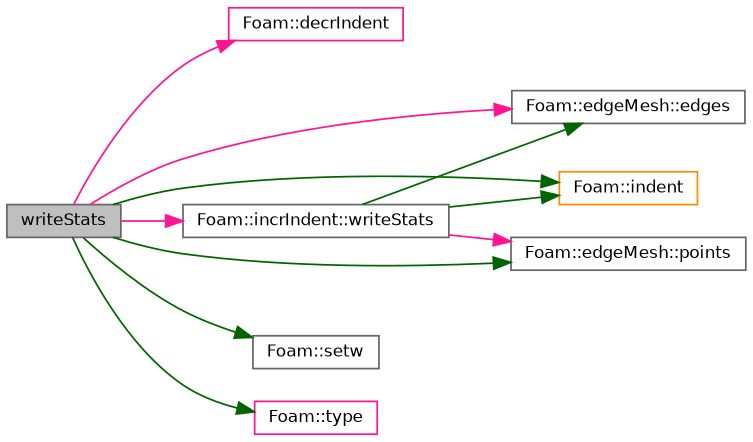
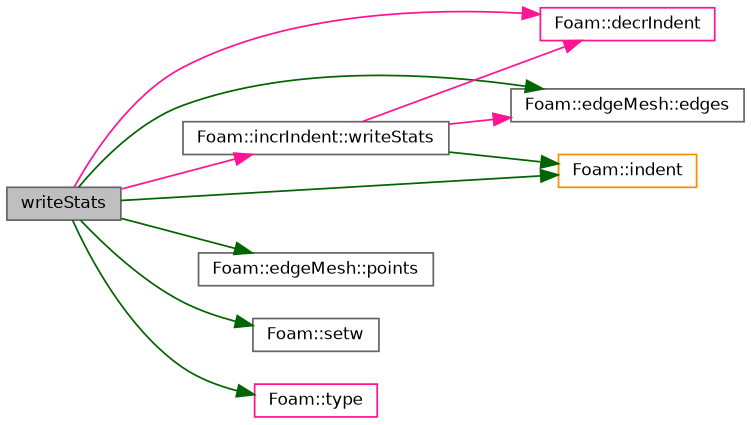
(286, 134) -> (286, 81)
(464, 167) -> (471, 122)
(471, 237) -> (448, 90)
